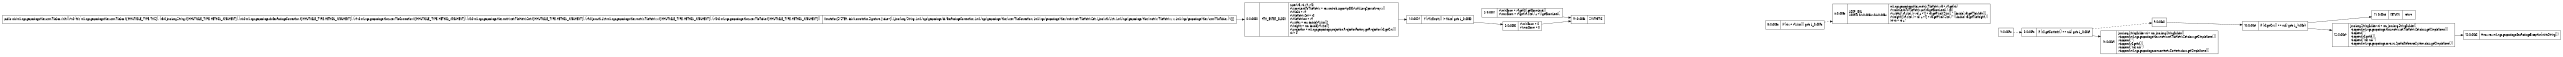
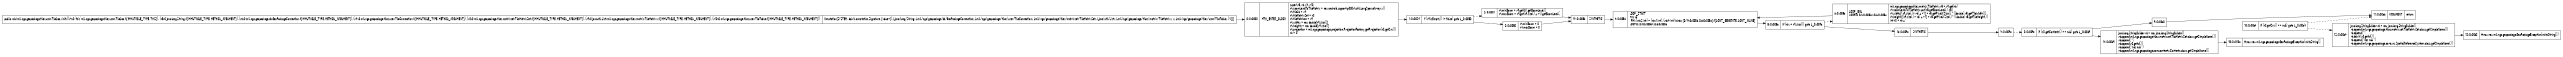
(2395, 15) -> (2396, 15)
none -> (1477, 16)
none -> (1685, 19)
(2339, 20) -> (2339, 20)
(1898, 21) -> (1899, 21)
(2203, 24) -> (2268, 18)
(2121, 26) -> (2121, 26)
(2283, 26) -> (2283, 26)
(2319, 29) -> (2319, 29)
none -> (1911, 32)
(2363, 37) -> (2362, 37)
none -> (2275, 42)
